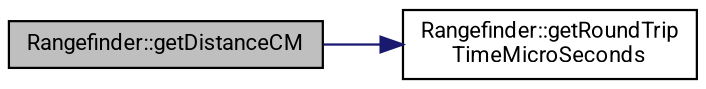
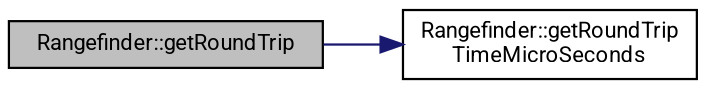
(166, 45) -> (166, 45)
